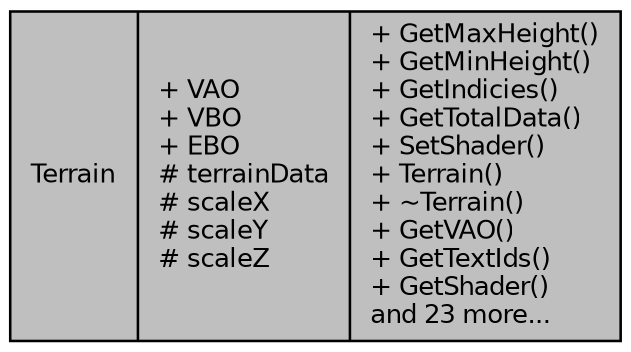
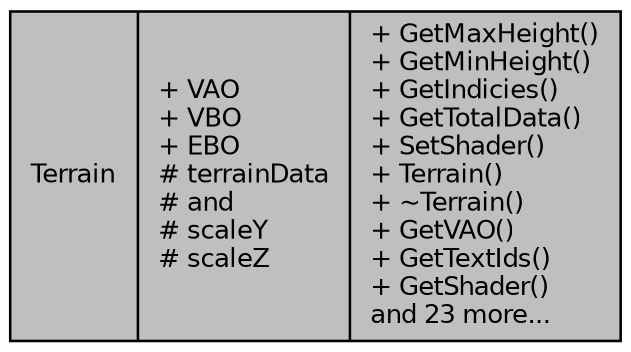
(215, 203) -> (197, 203)
